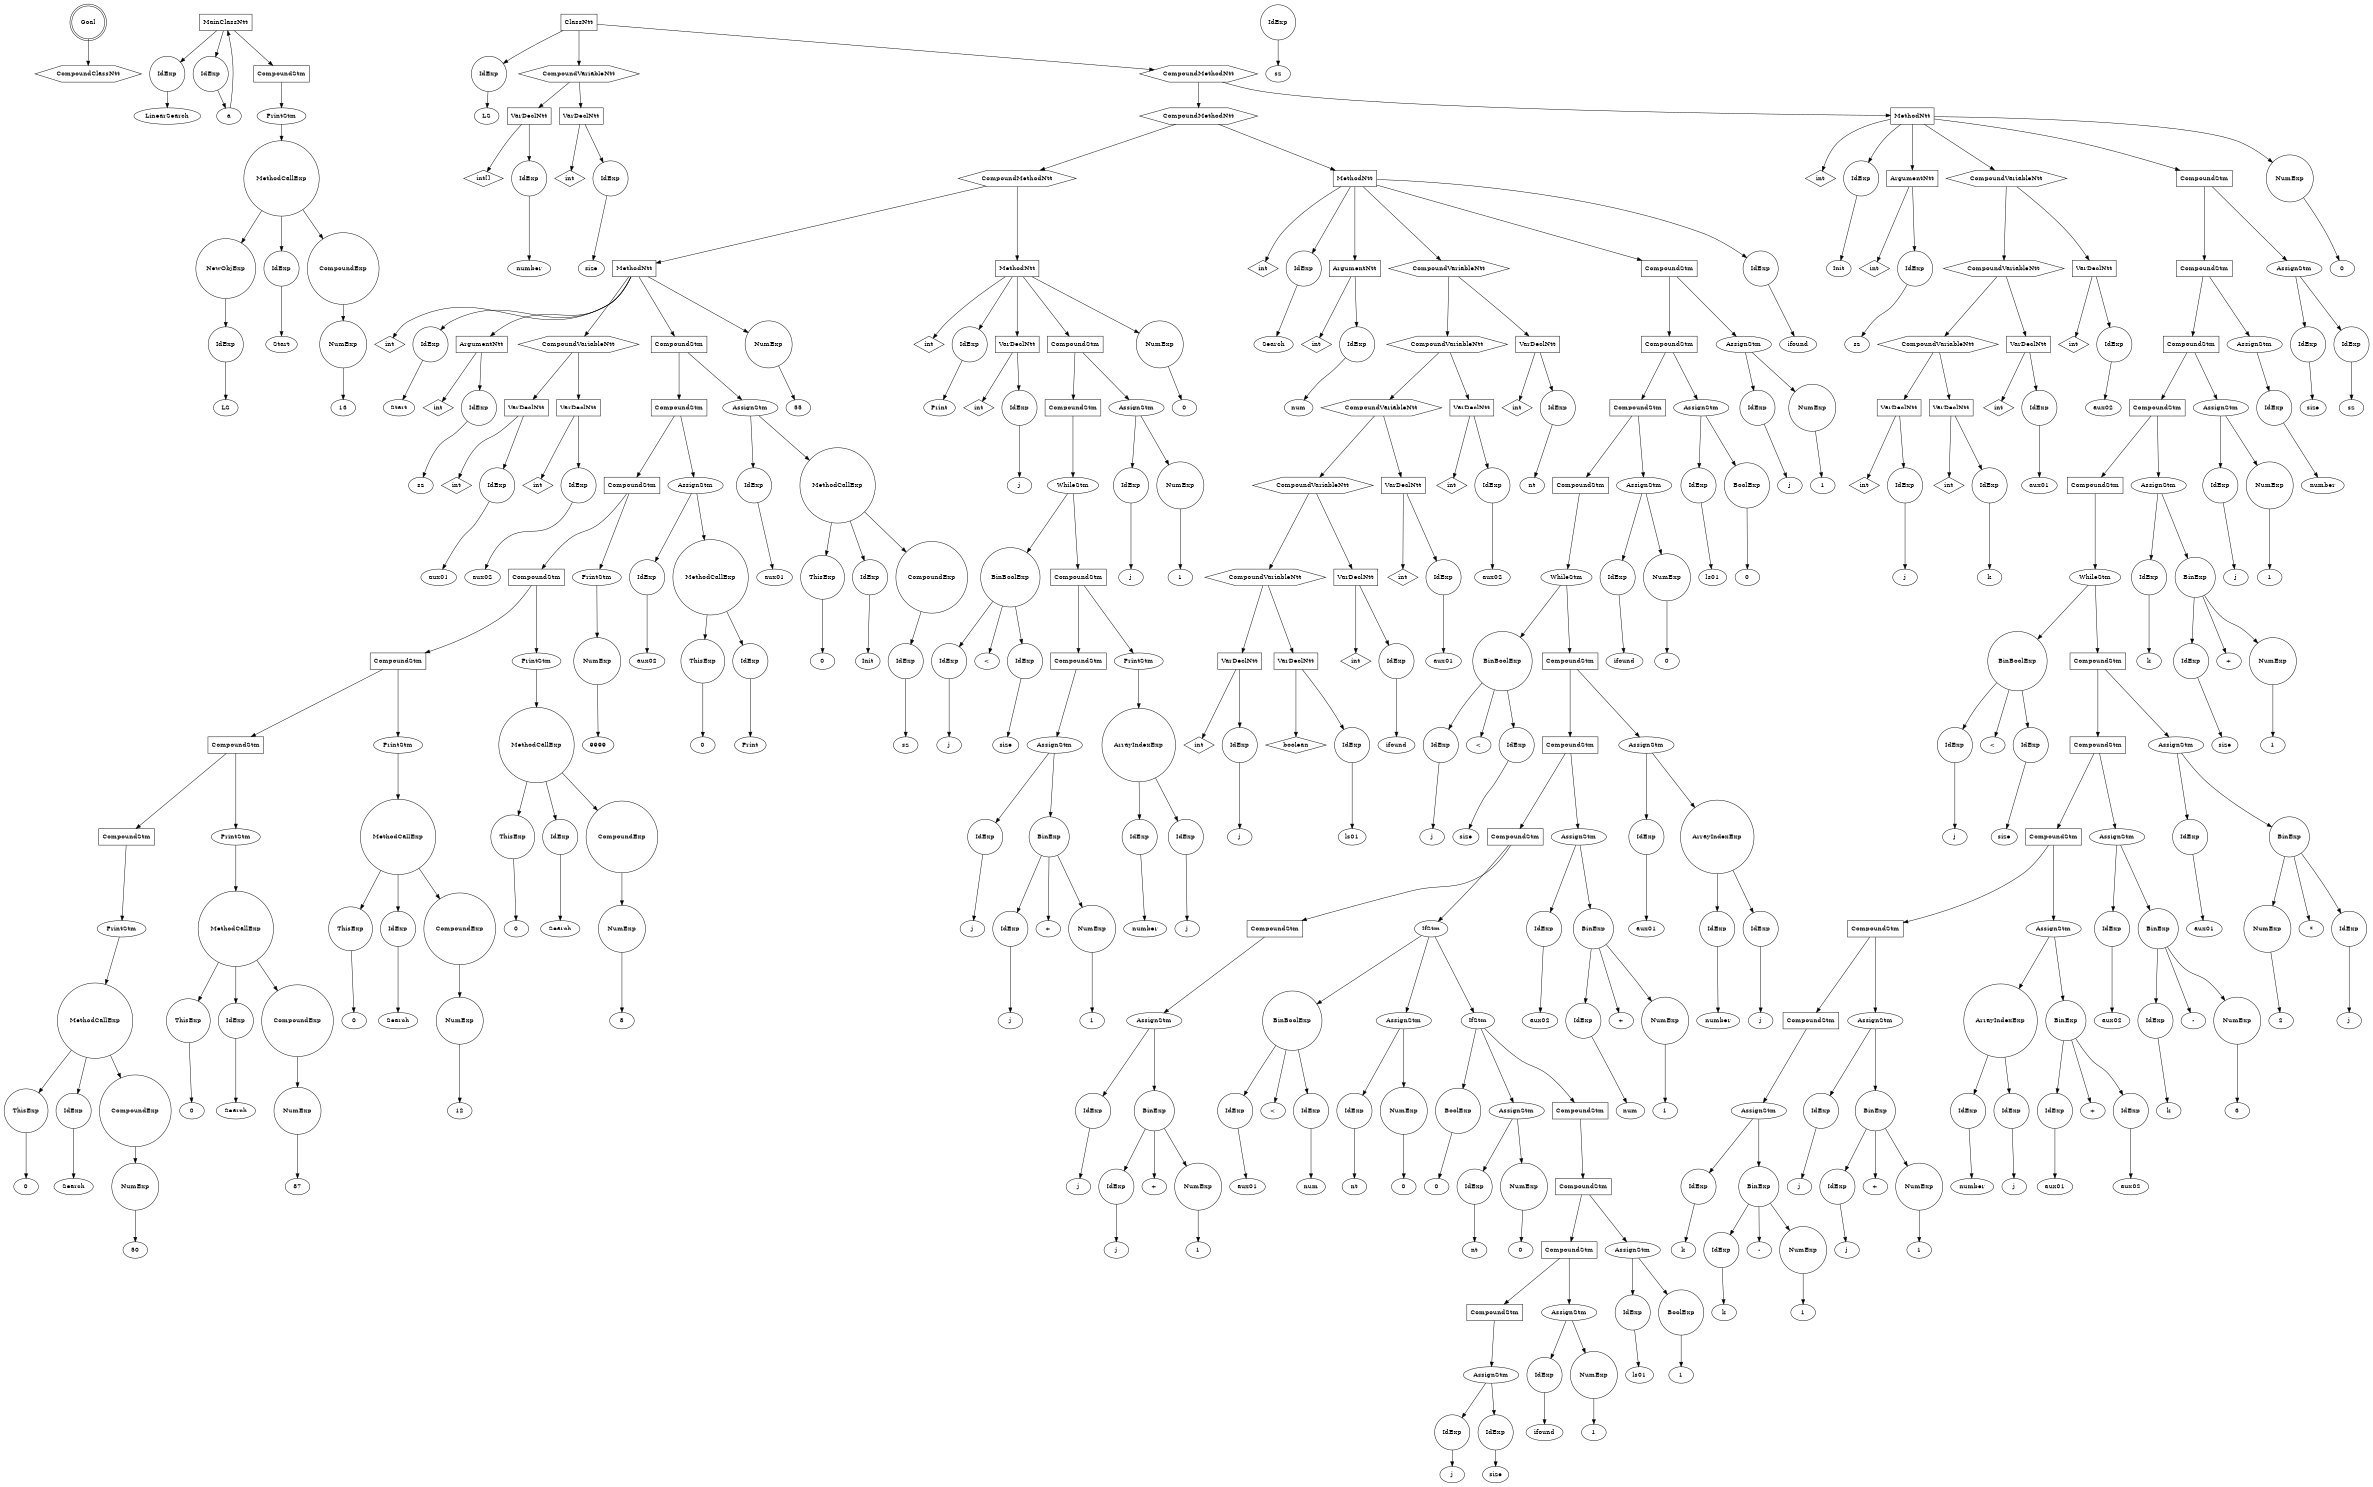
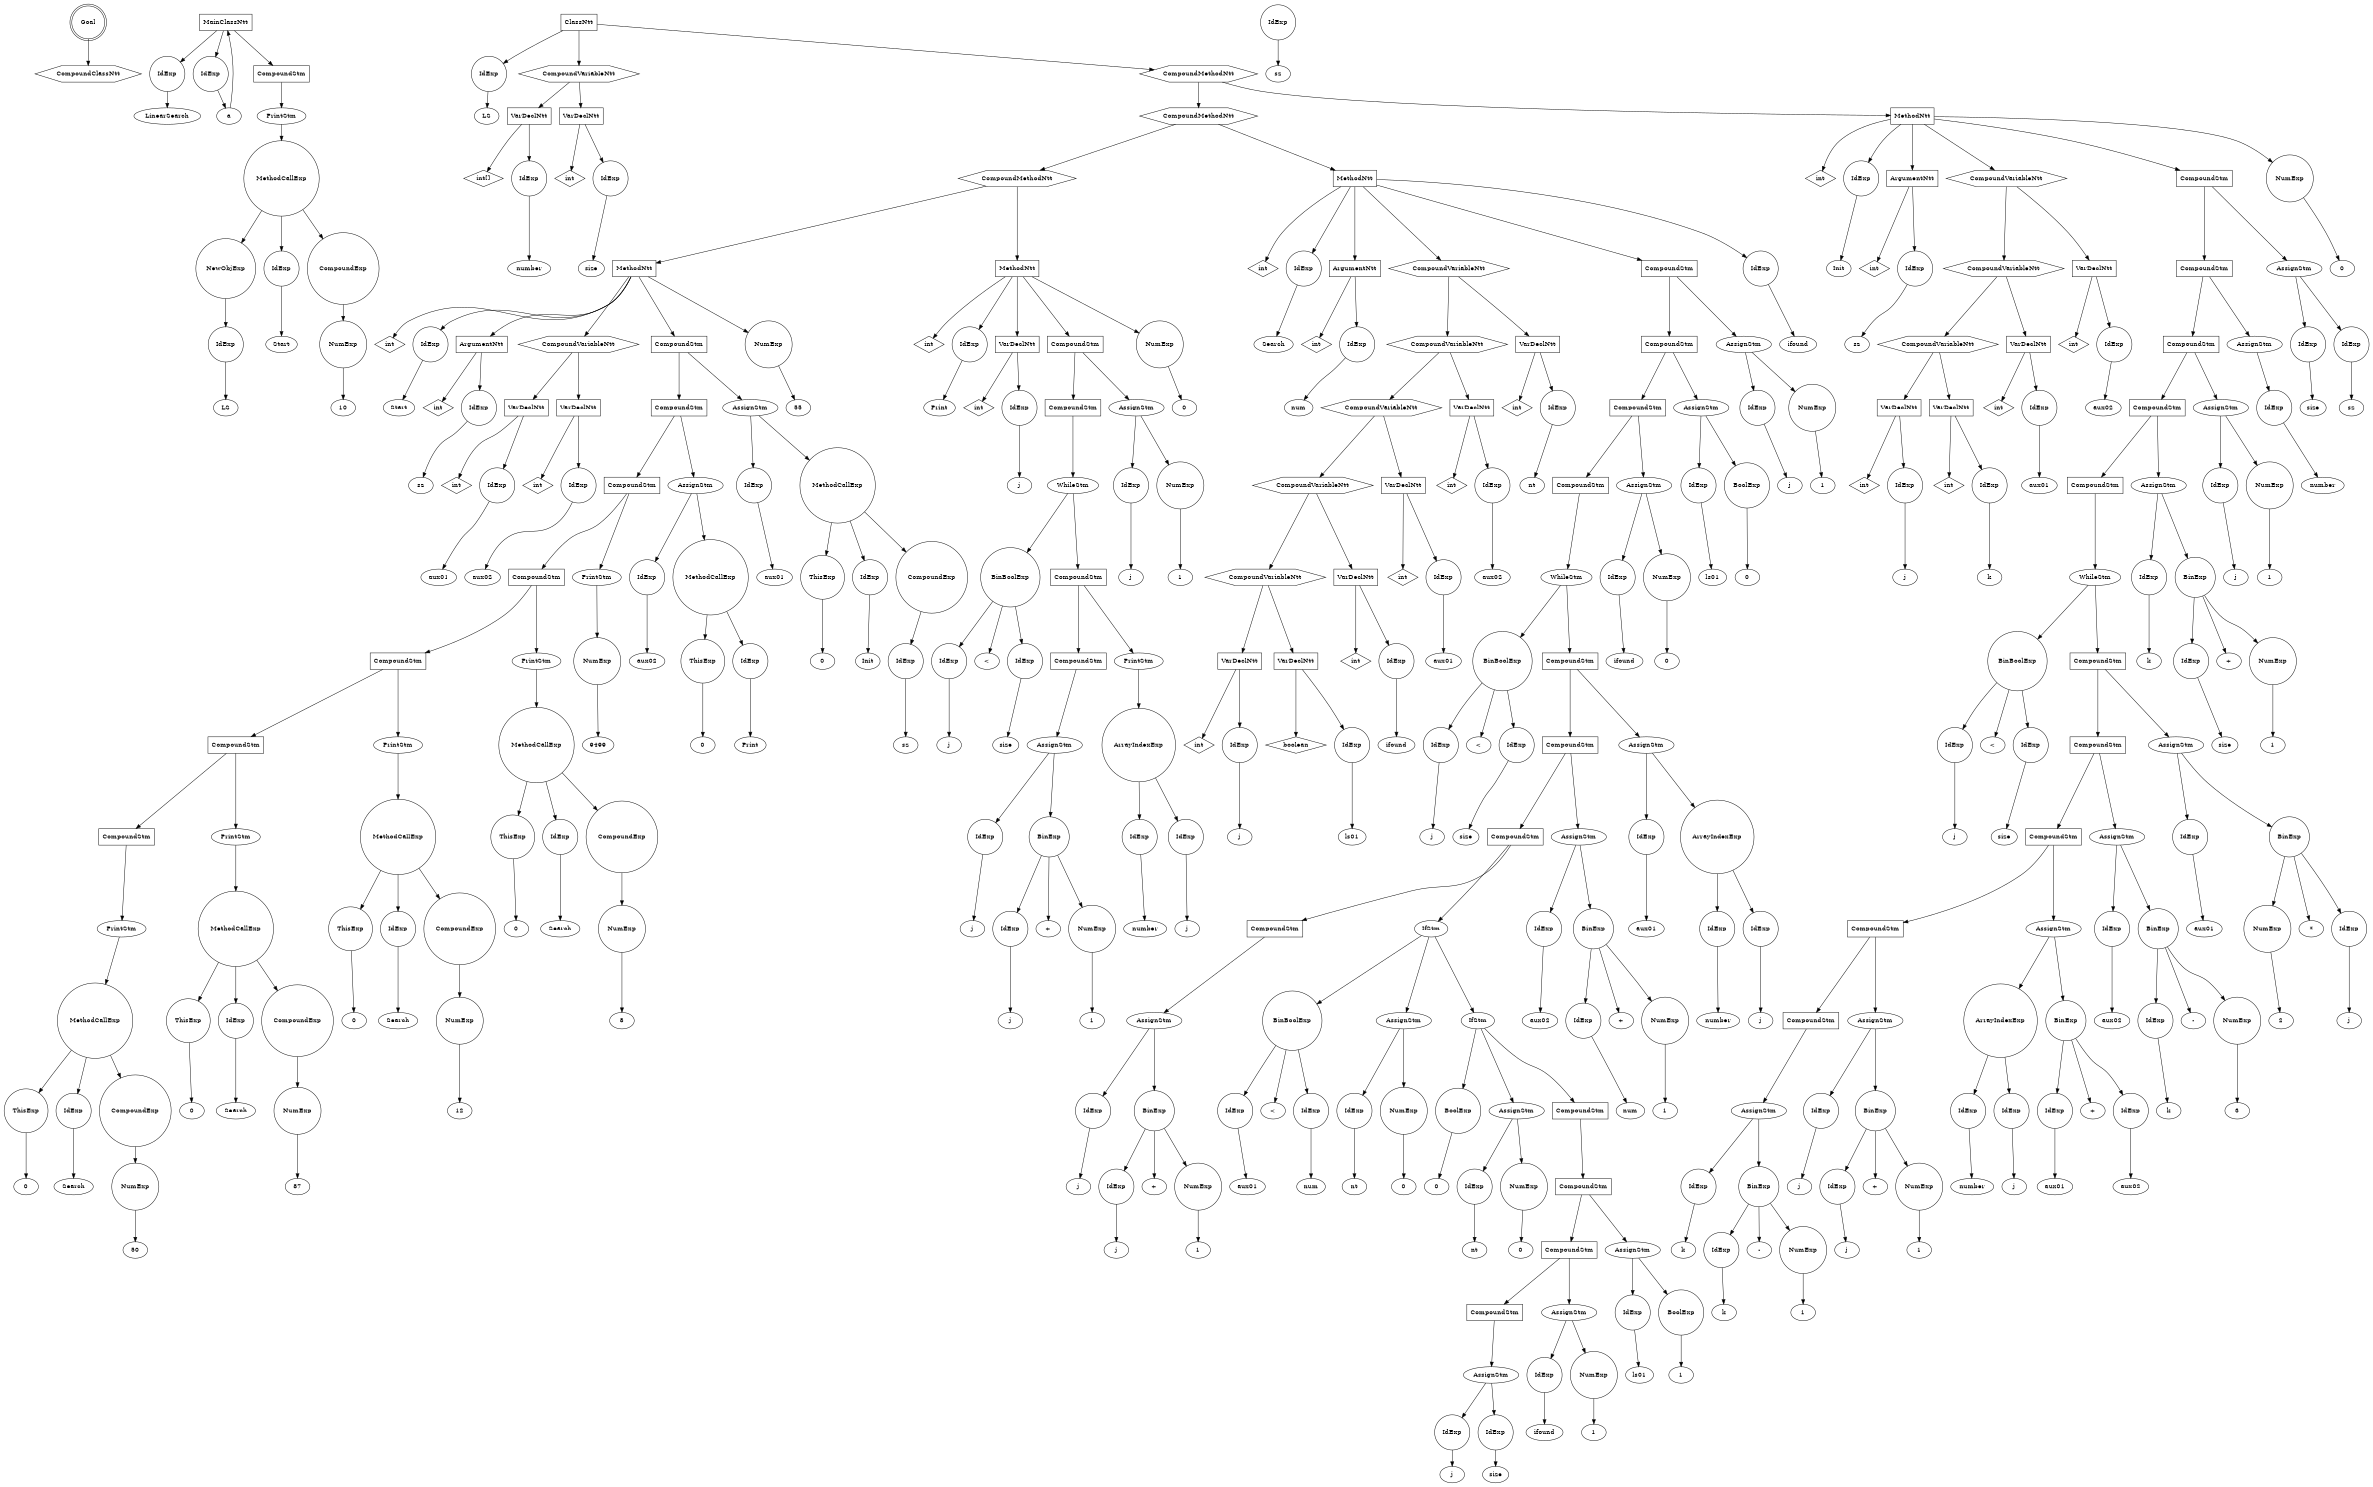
(343, 408) -> (343, 408)
(598, 745) -> (598, 745)
